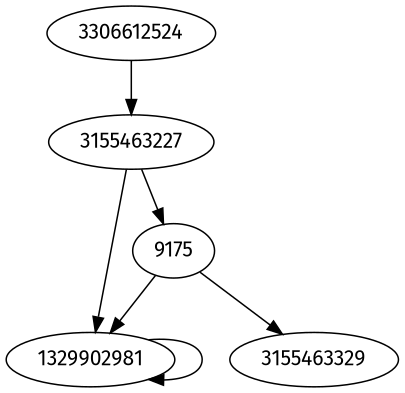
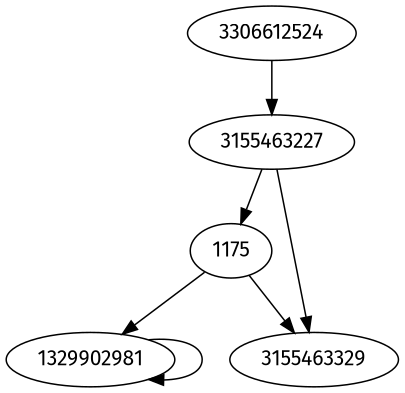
(112, 243) -> (292, 243)
(174, 251) -> (231, 251)
